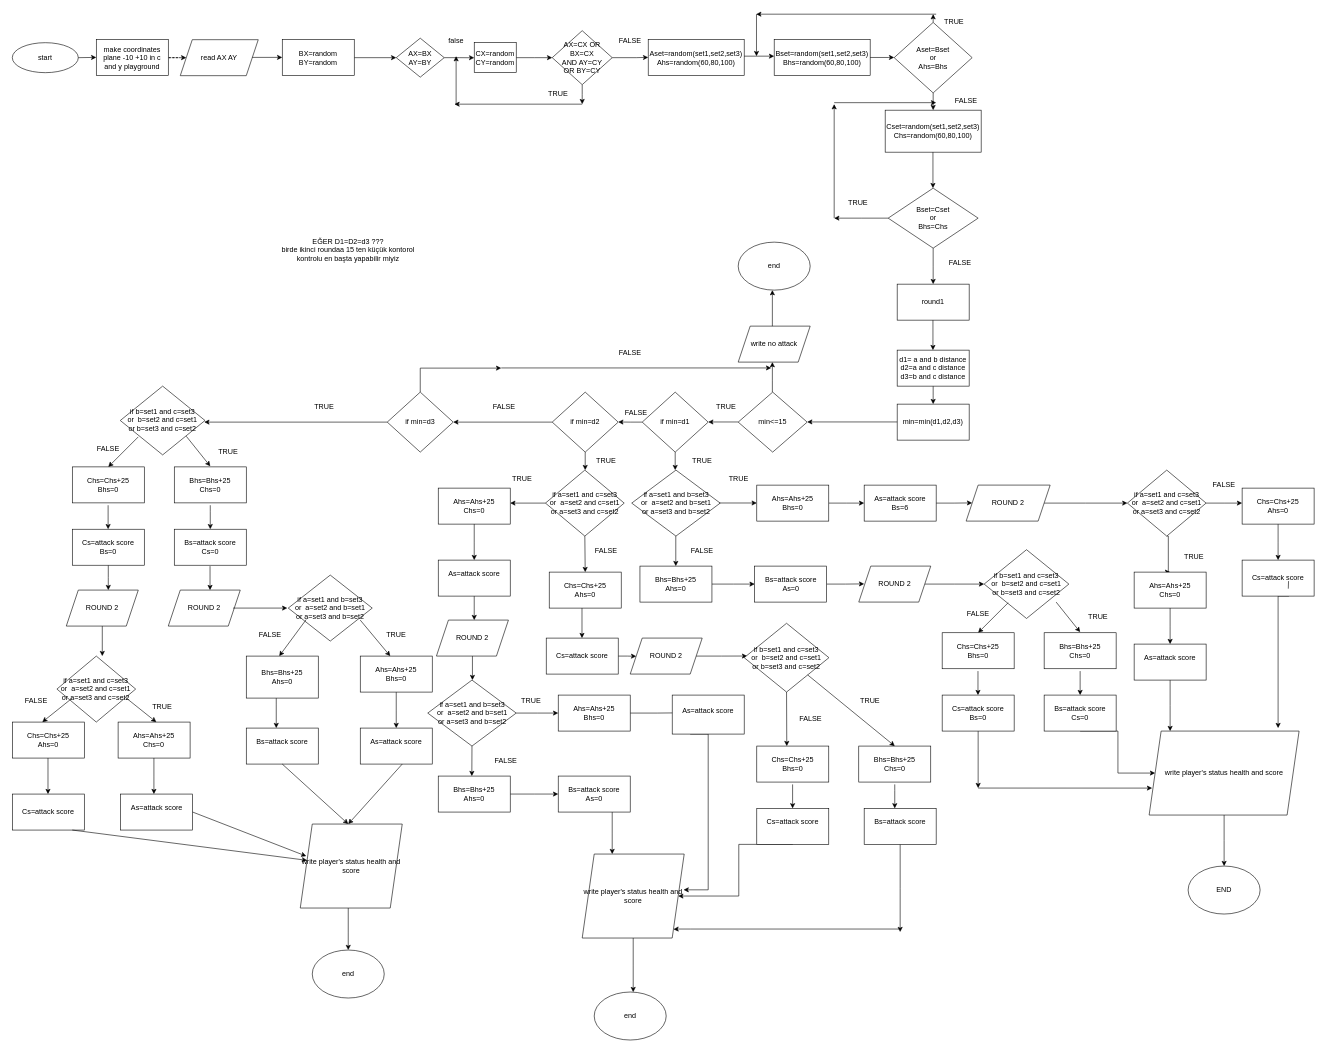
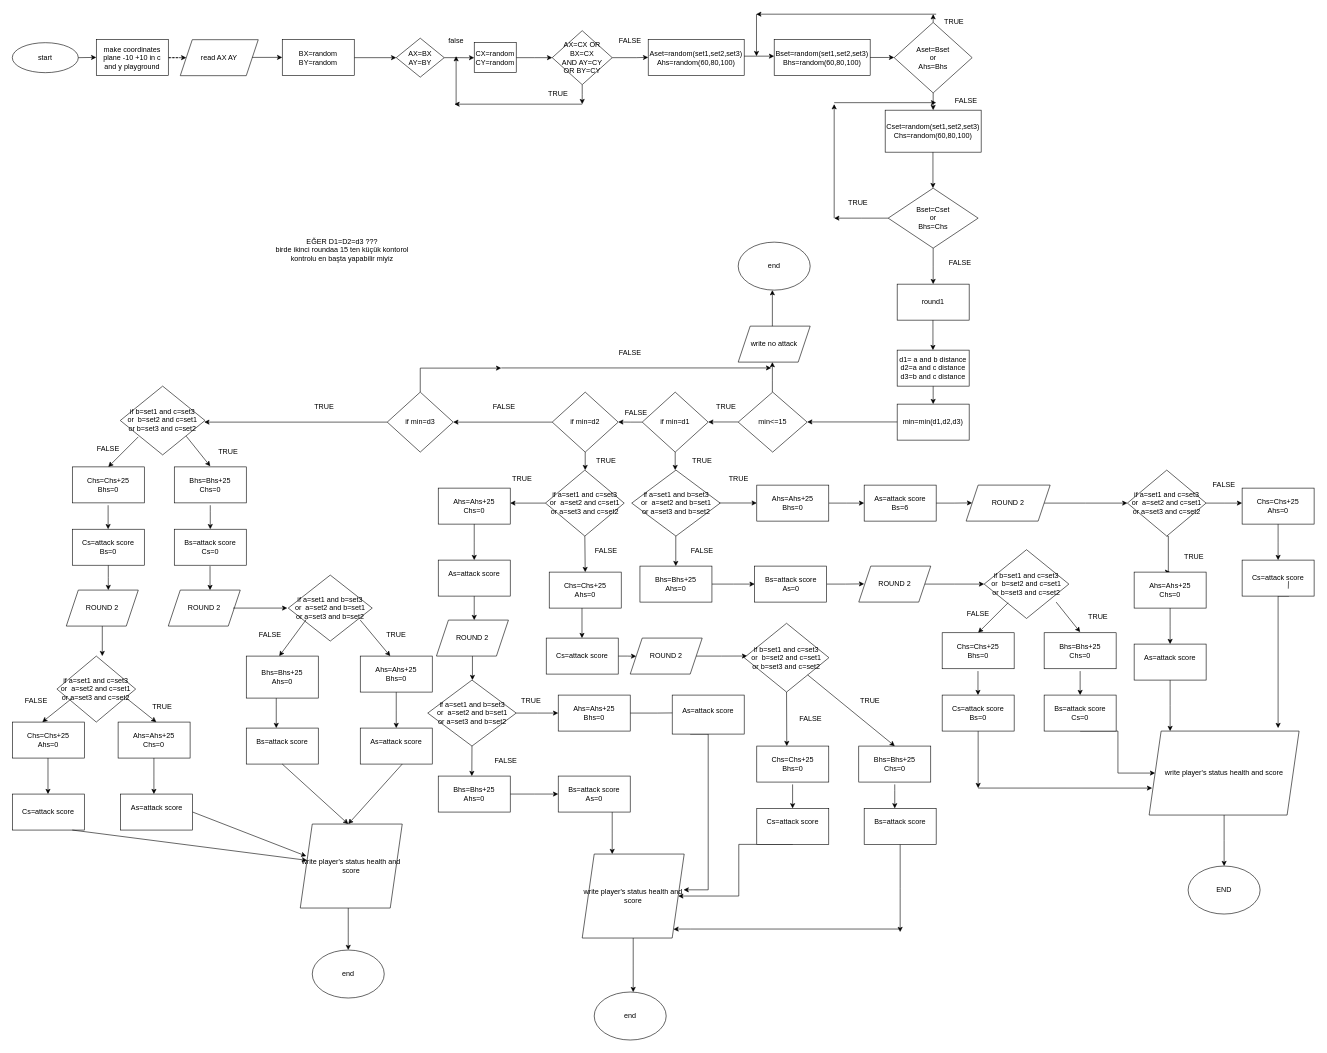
(348, 254) -> (342, 254)
